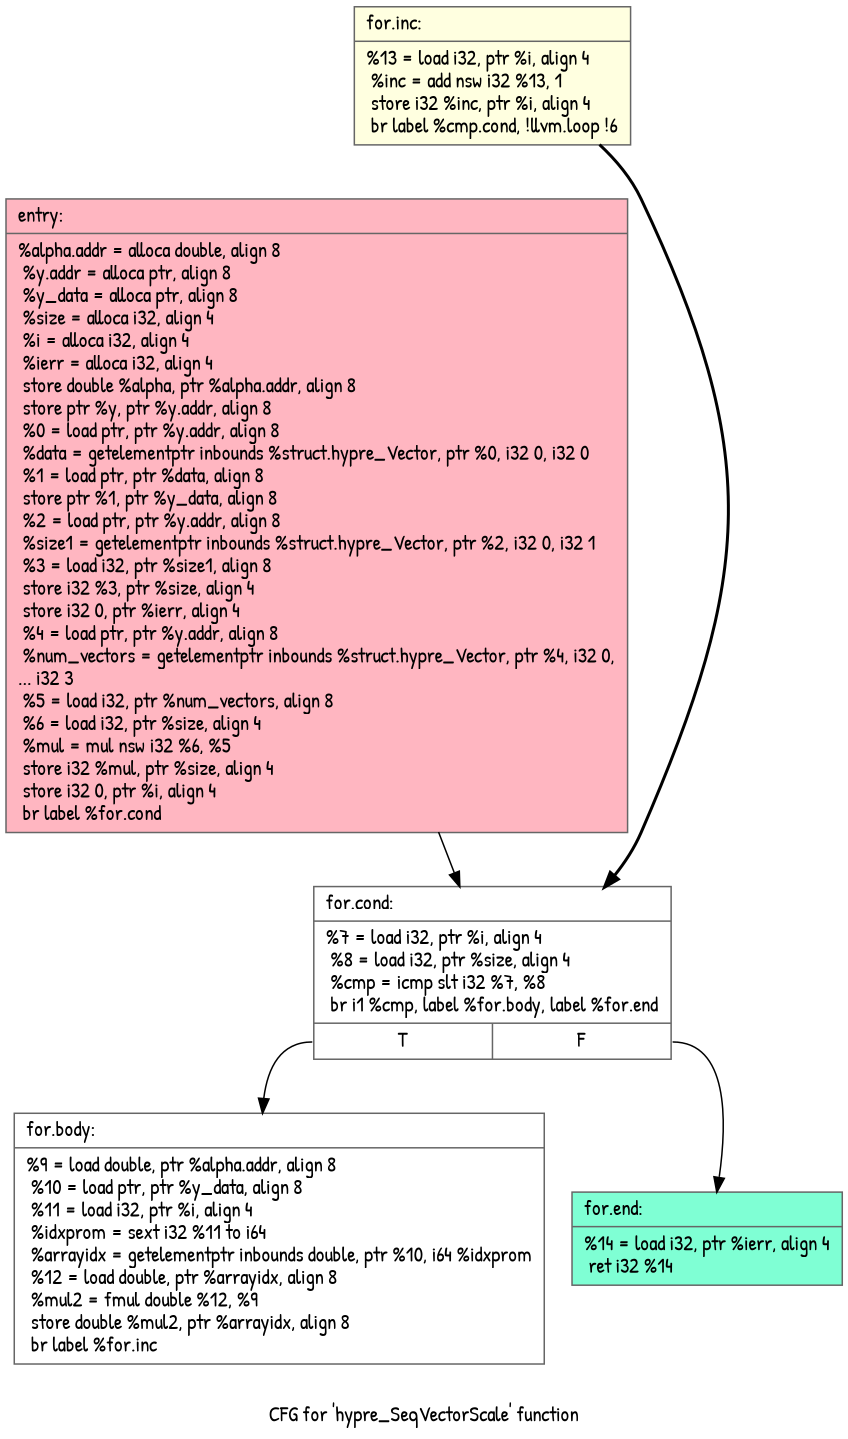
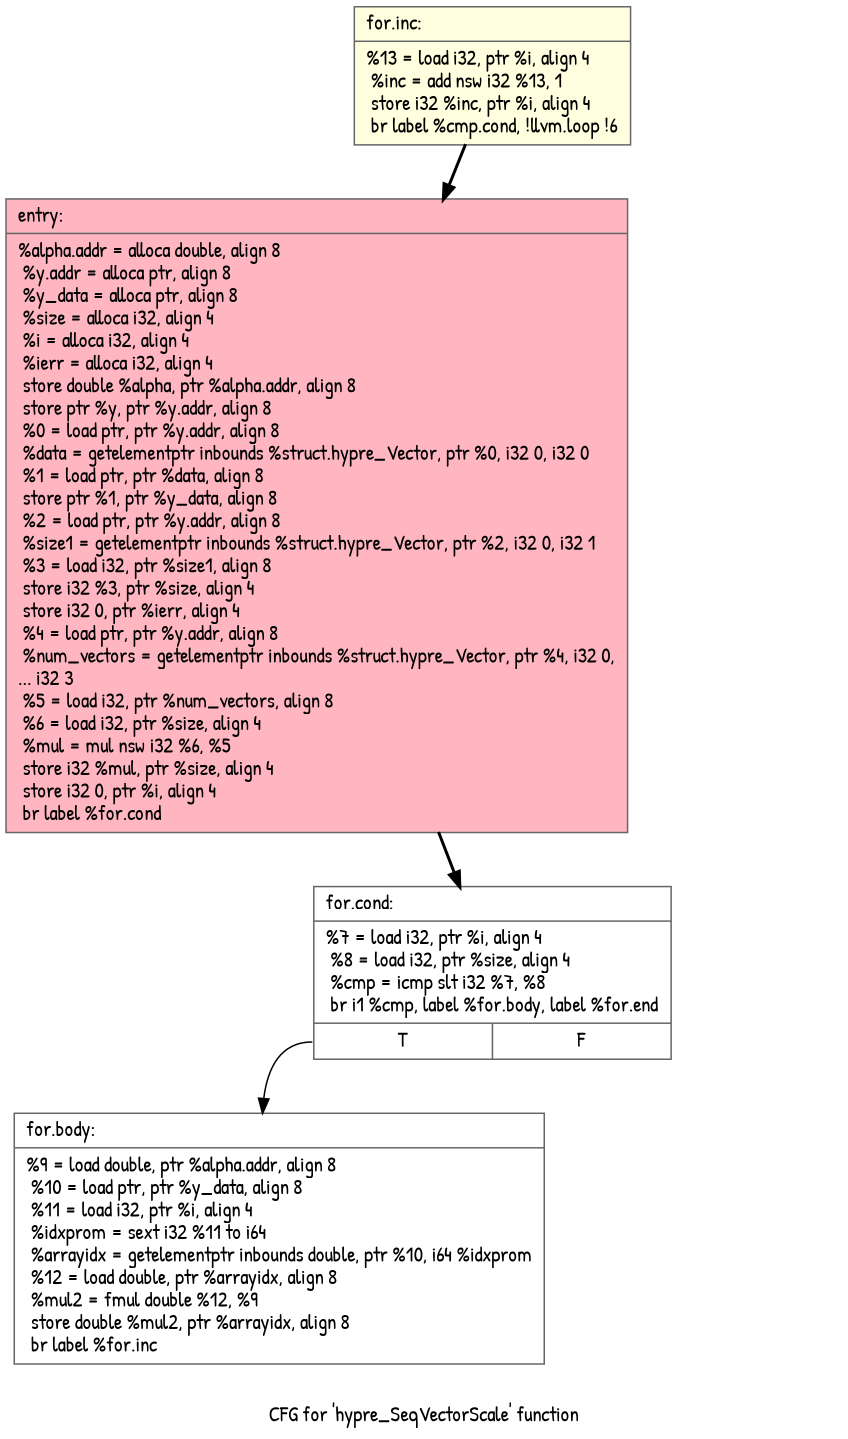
(728, 506) -> (457, 165)
(446, 852) -> (446, 852)
(707, 1239) -> none
